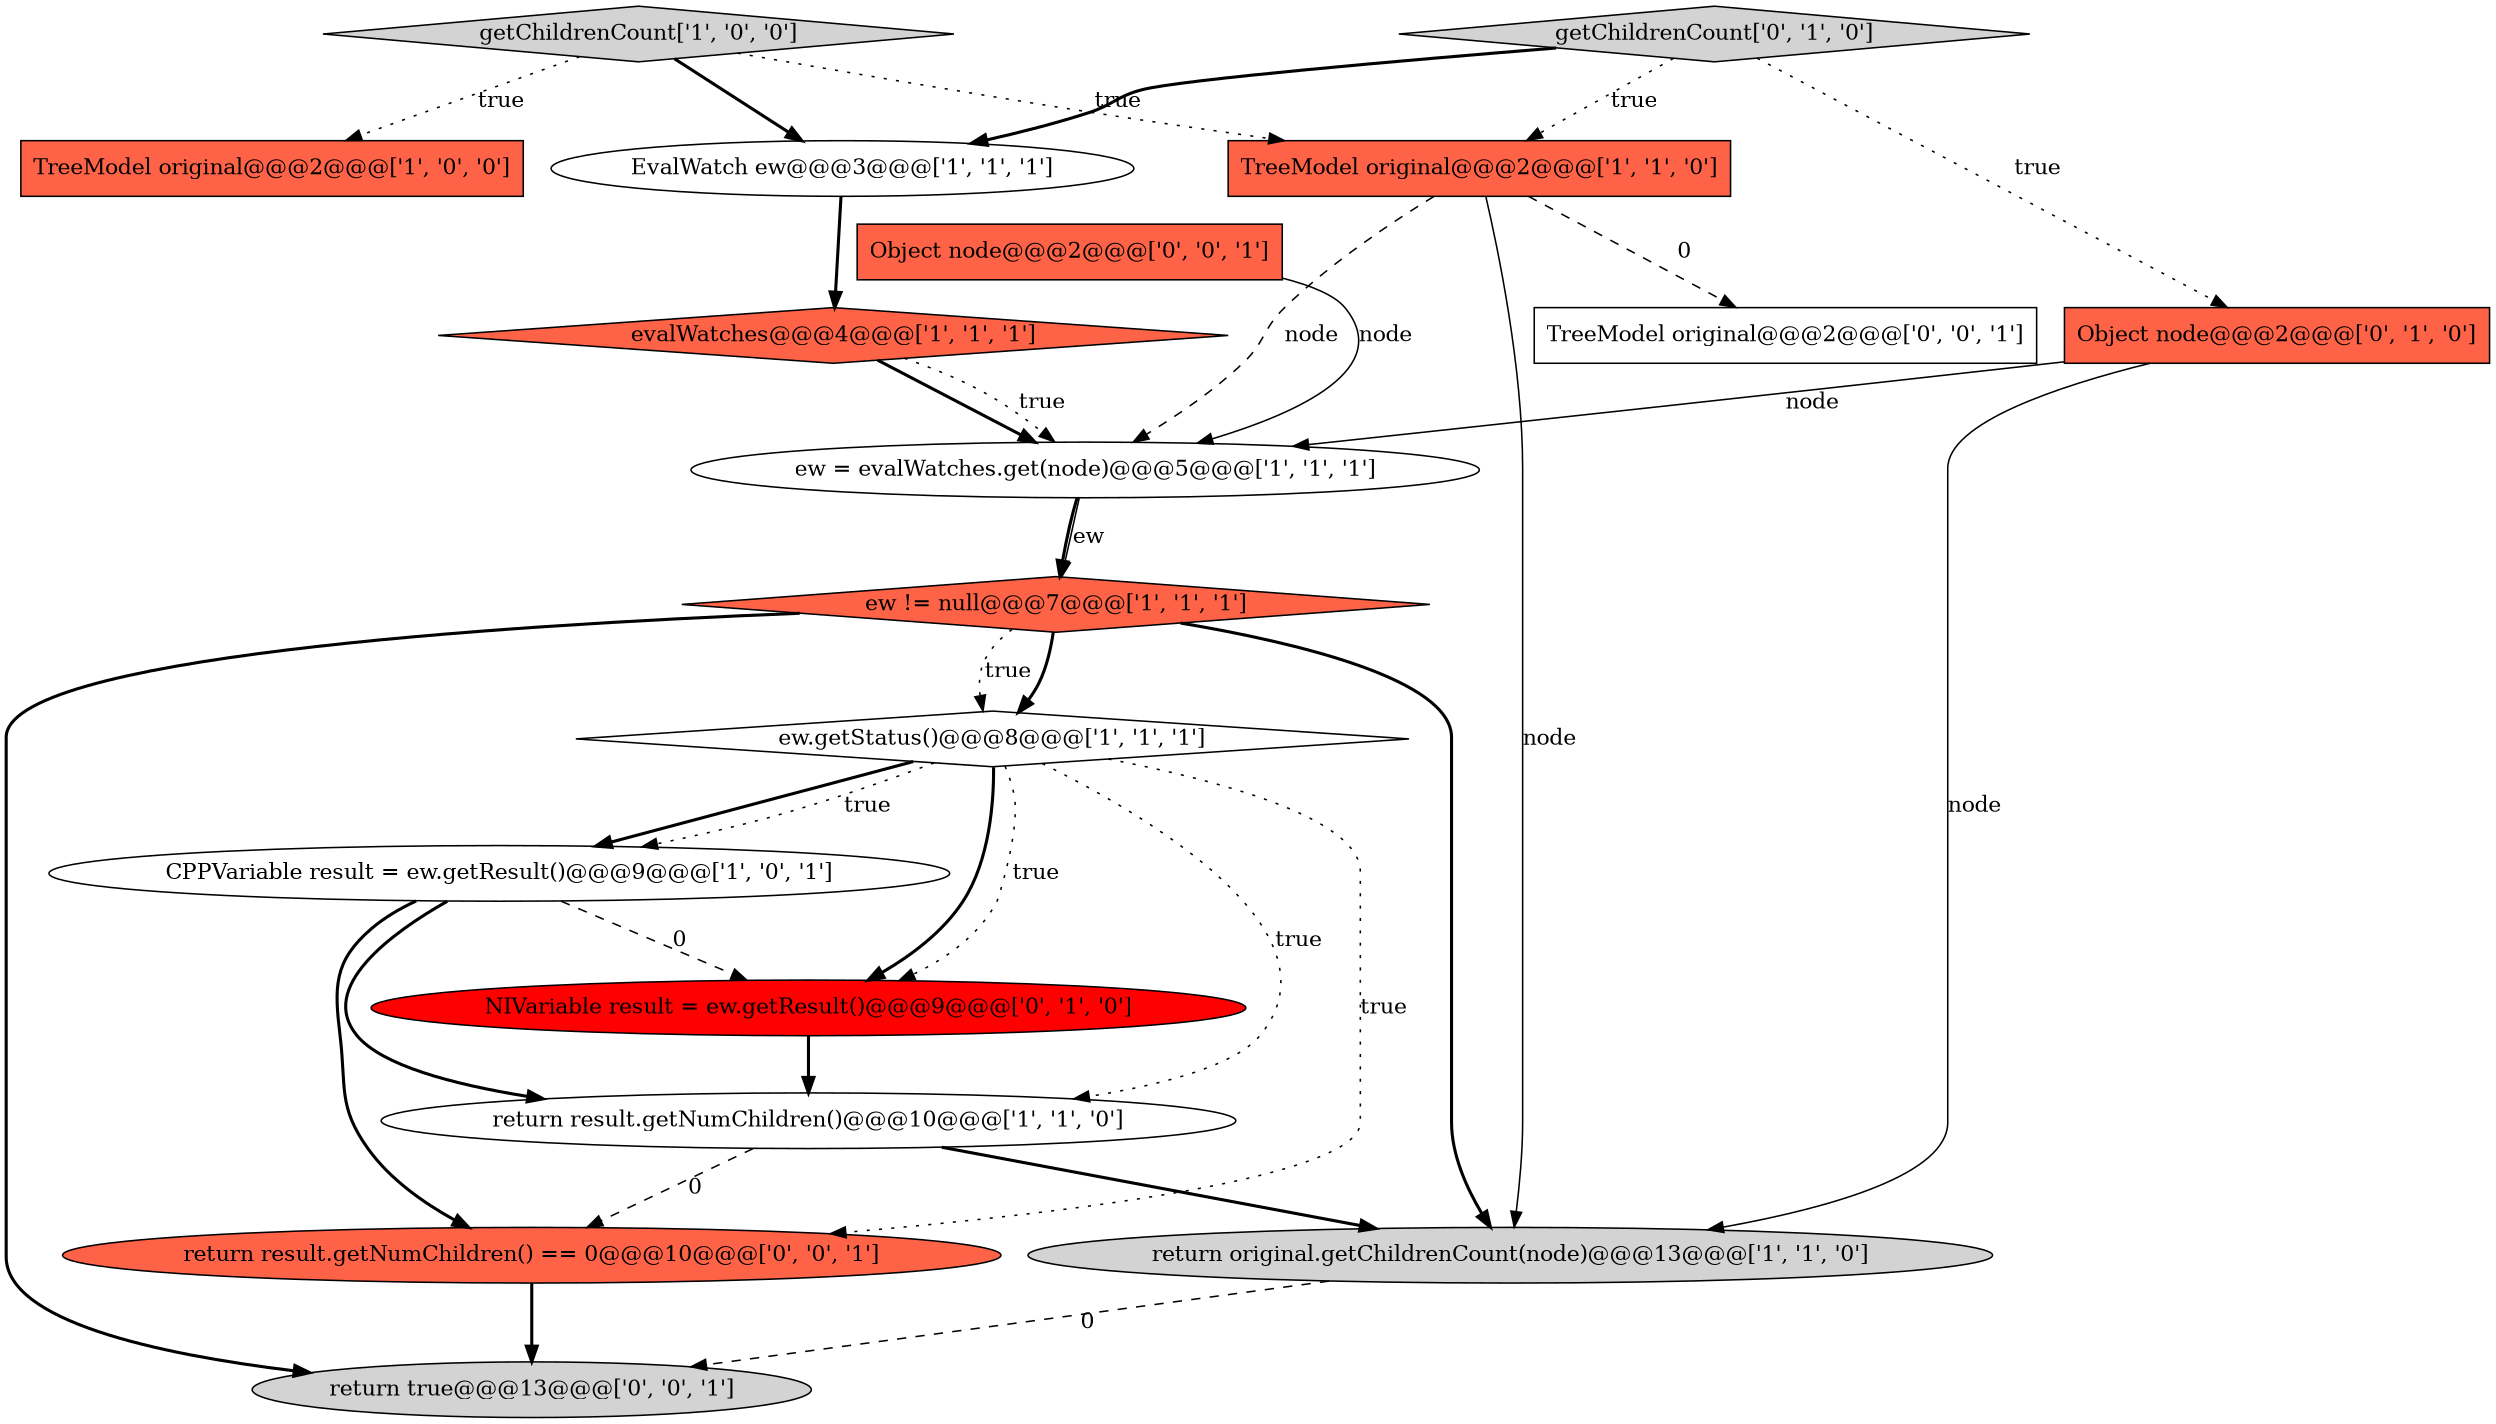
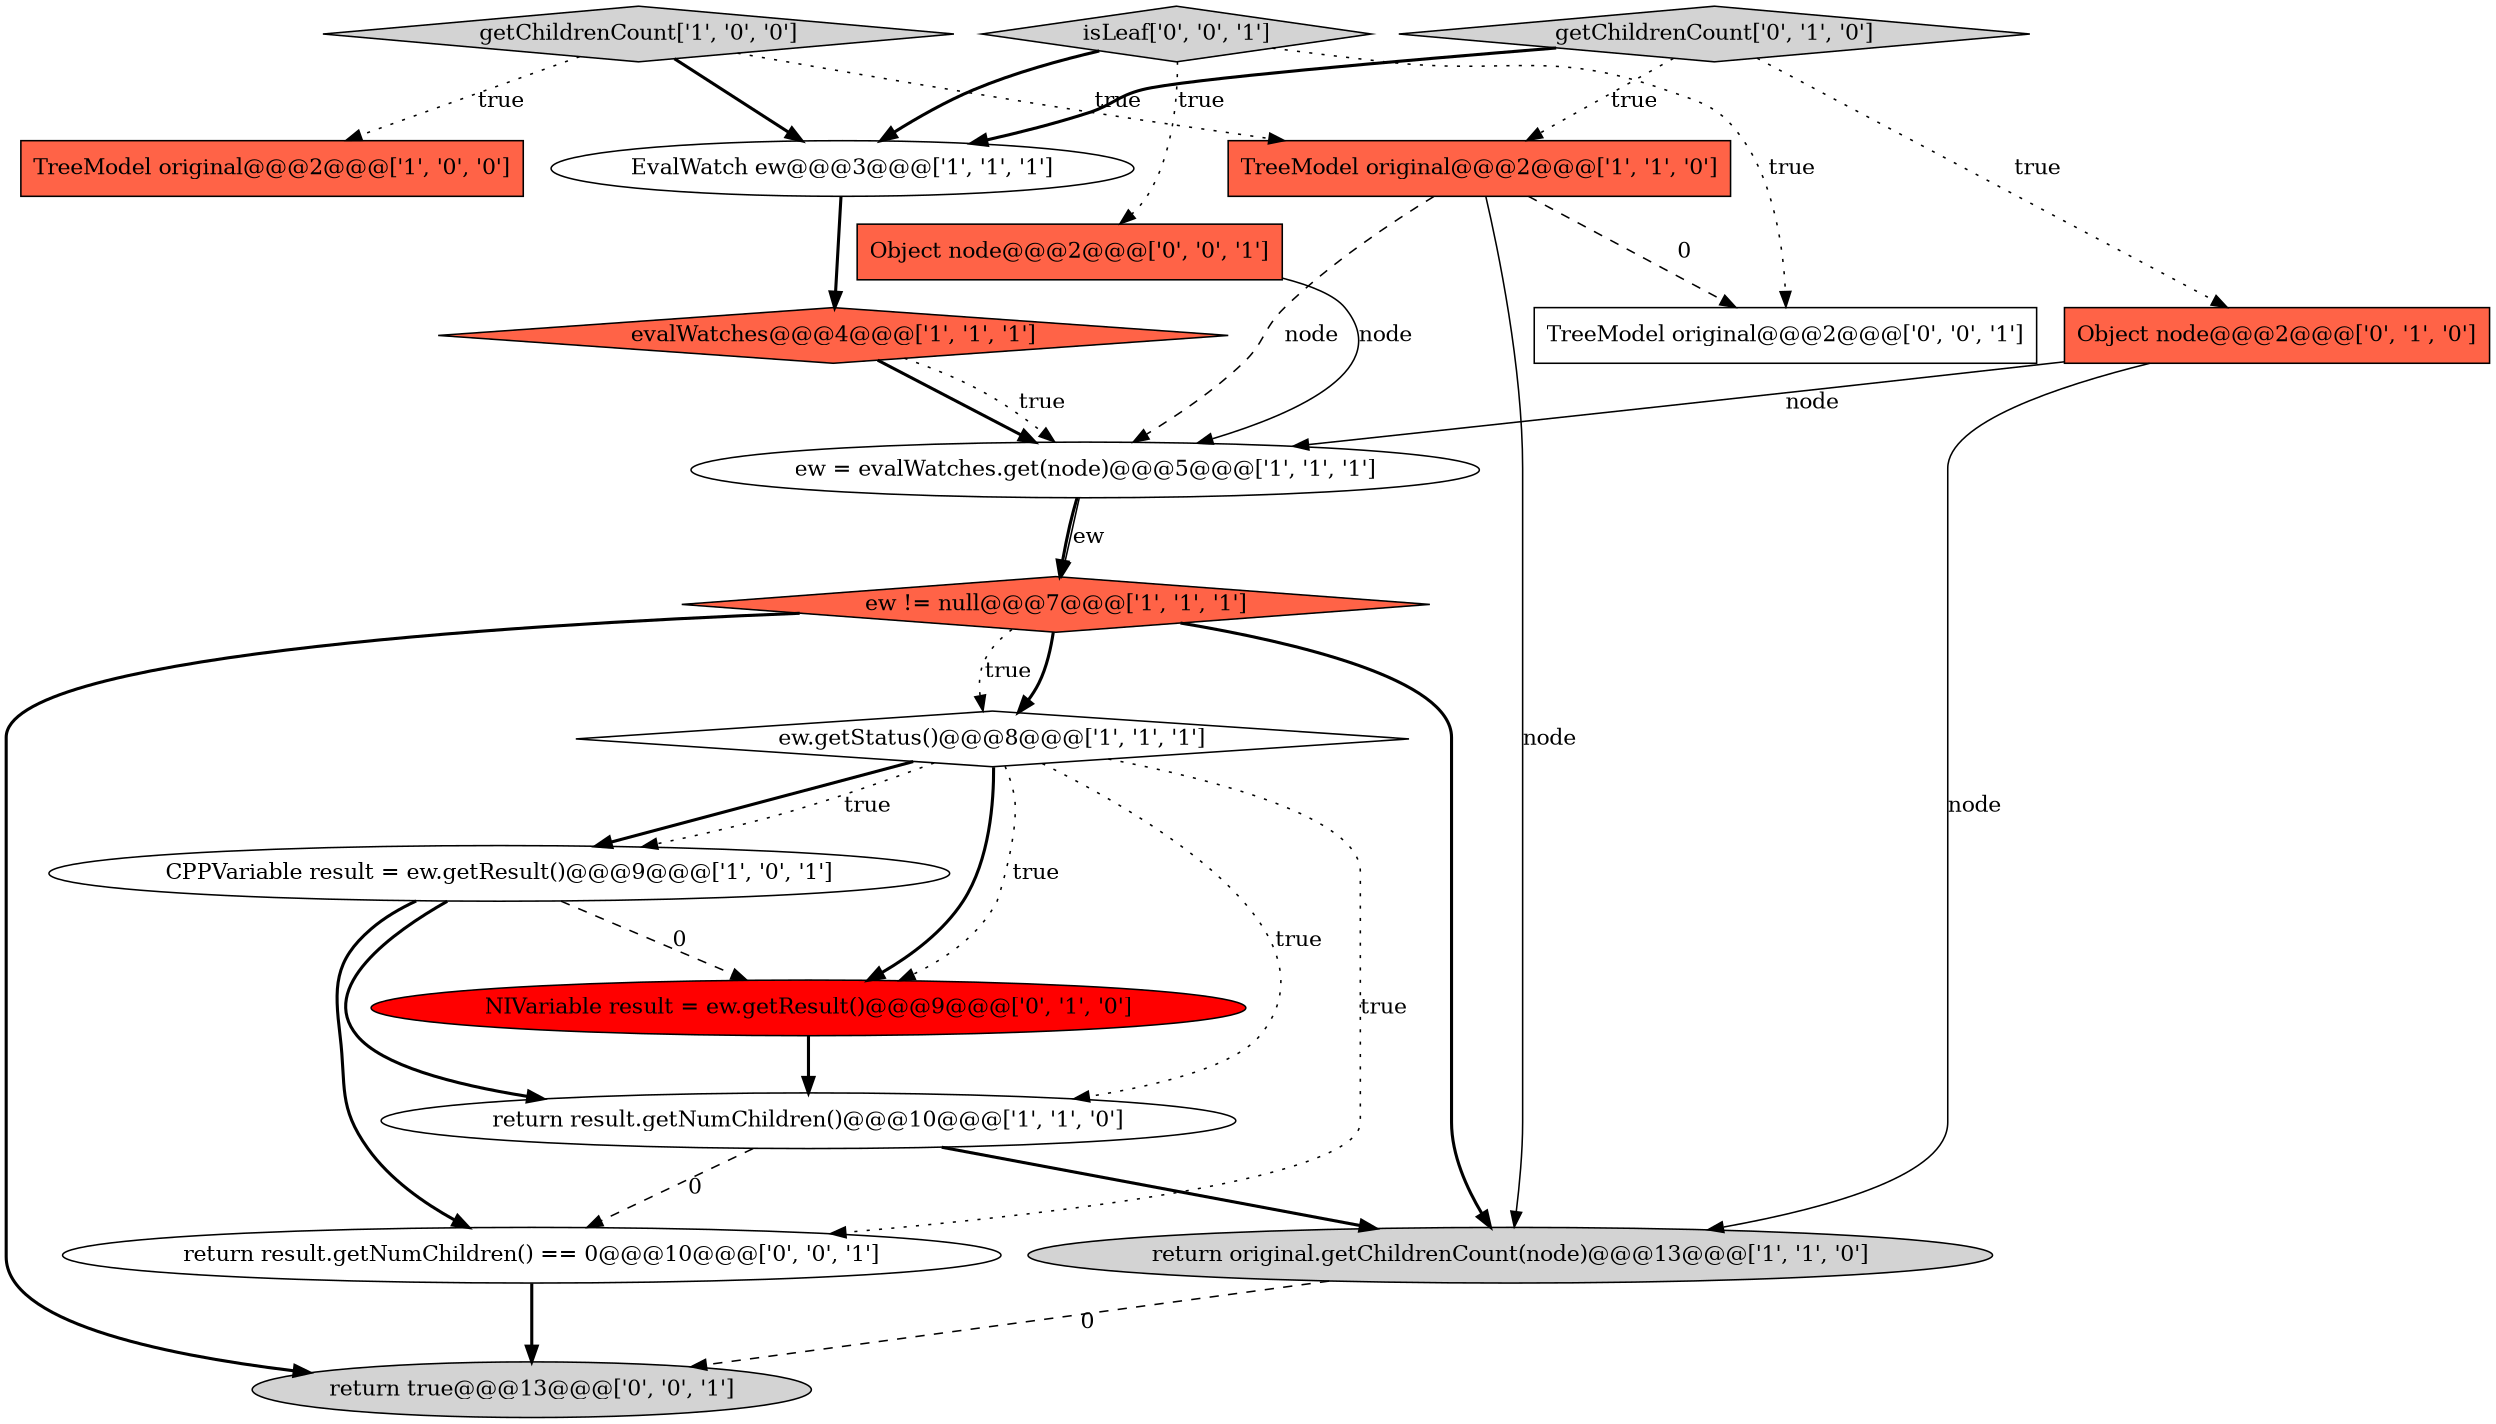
none -> (1176, 34)
(532, 1255) -> (532, 1255)
